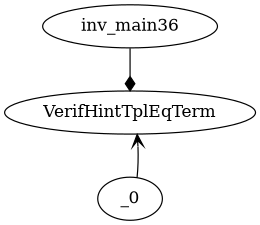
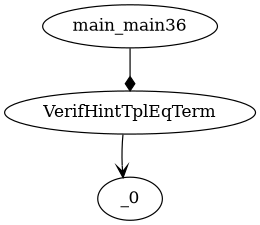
(130, 26) -> (130, 26)
(138, 162) -> (122, 150)
